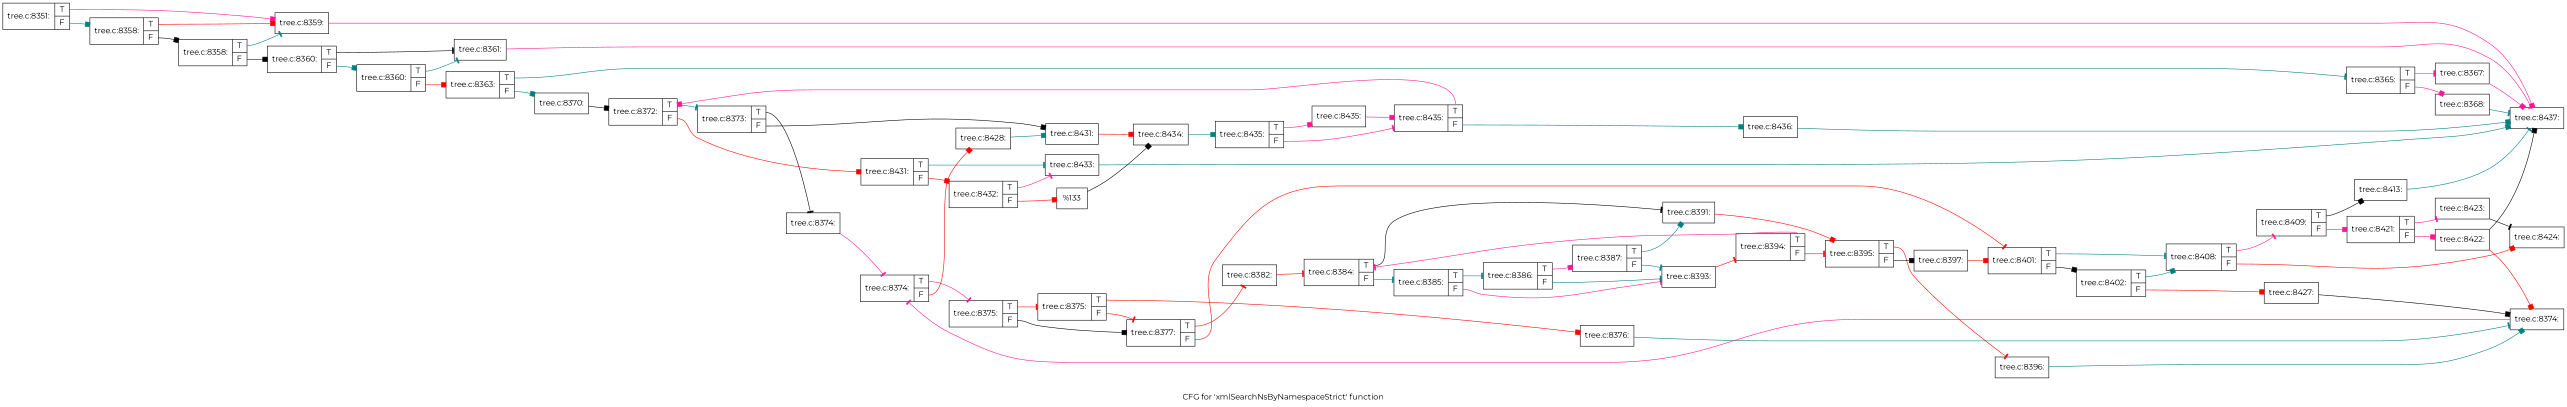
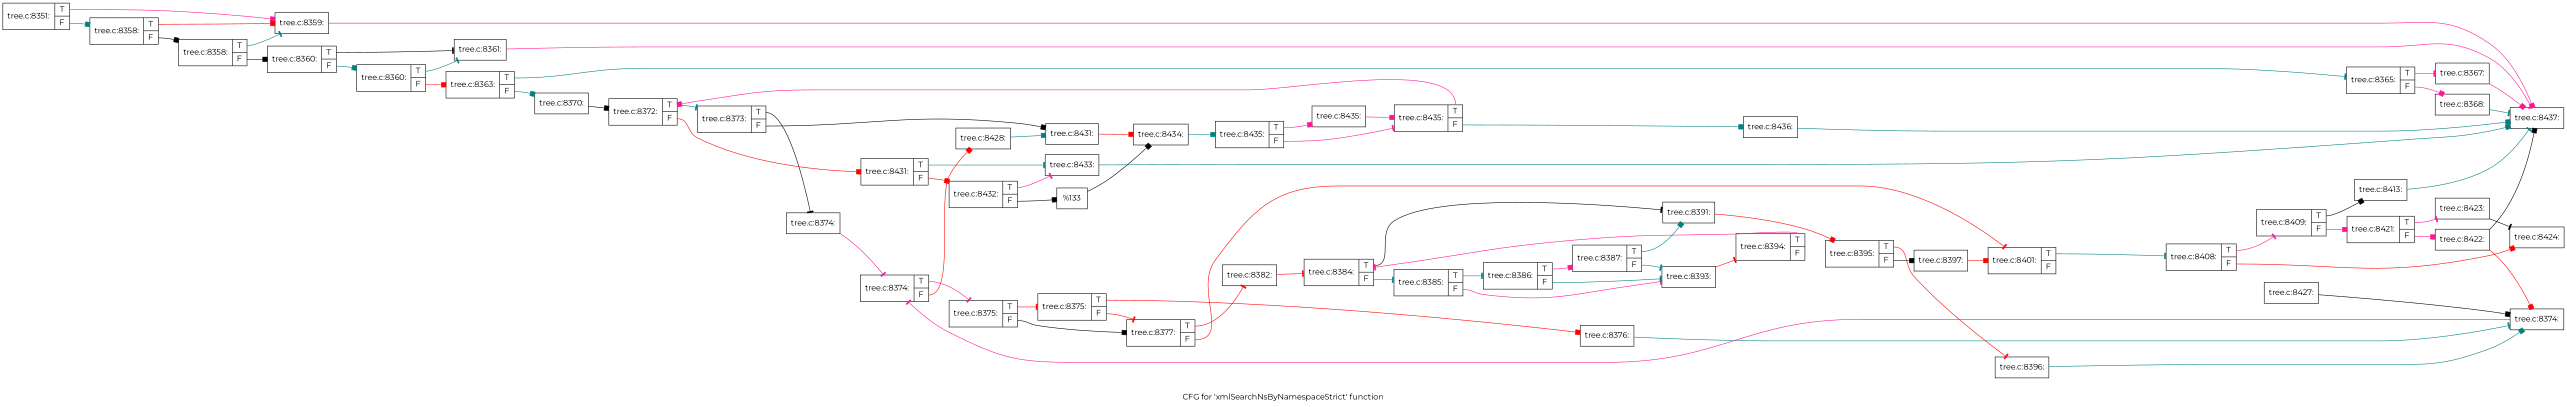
(1034, 201) -> (1034, 201)
(1814, 254) -> none
(2111, 283) -> none
